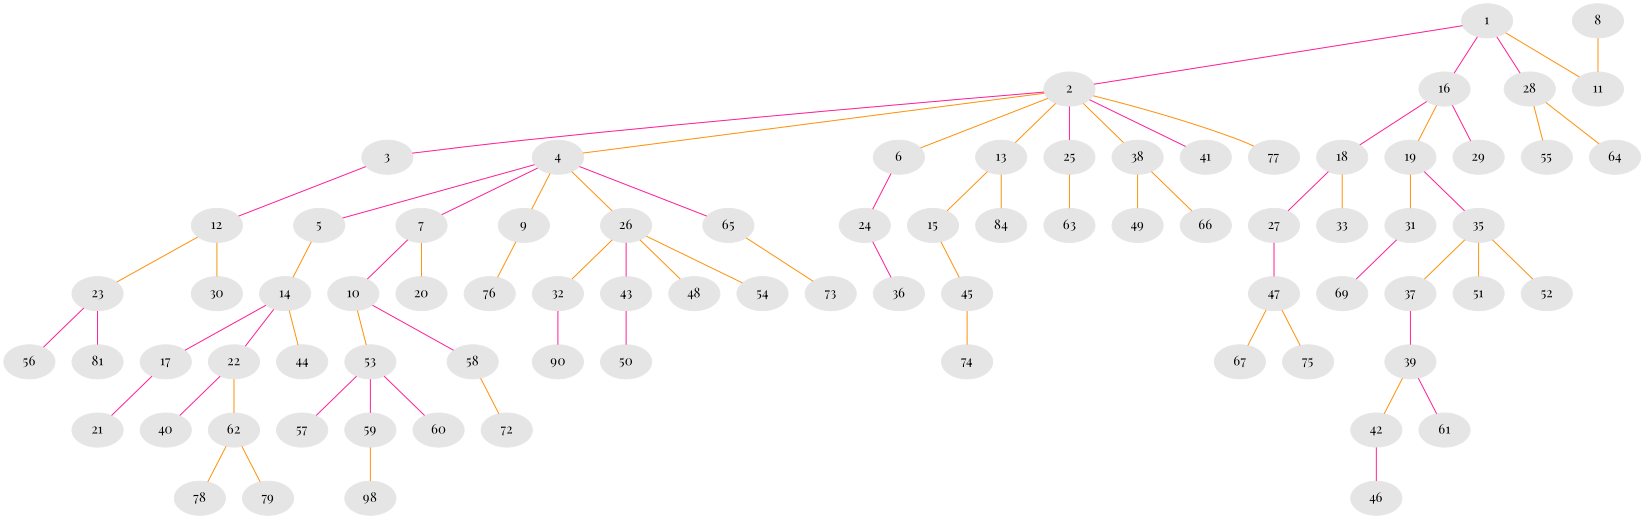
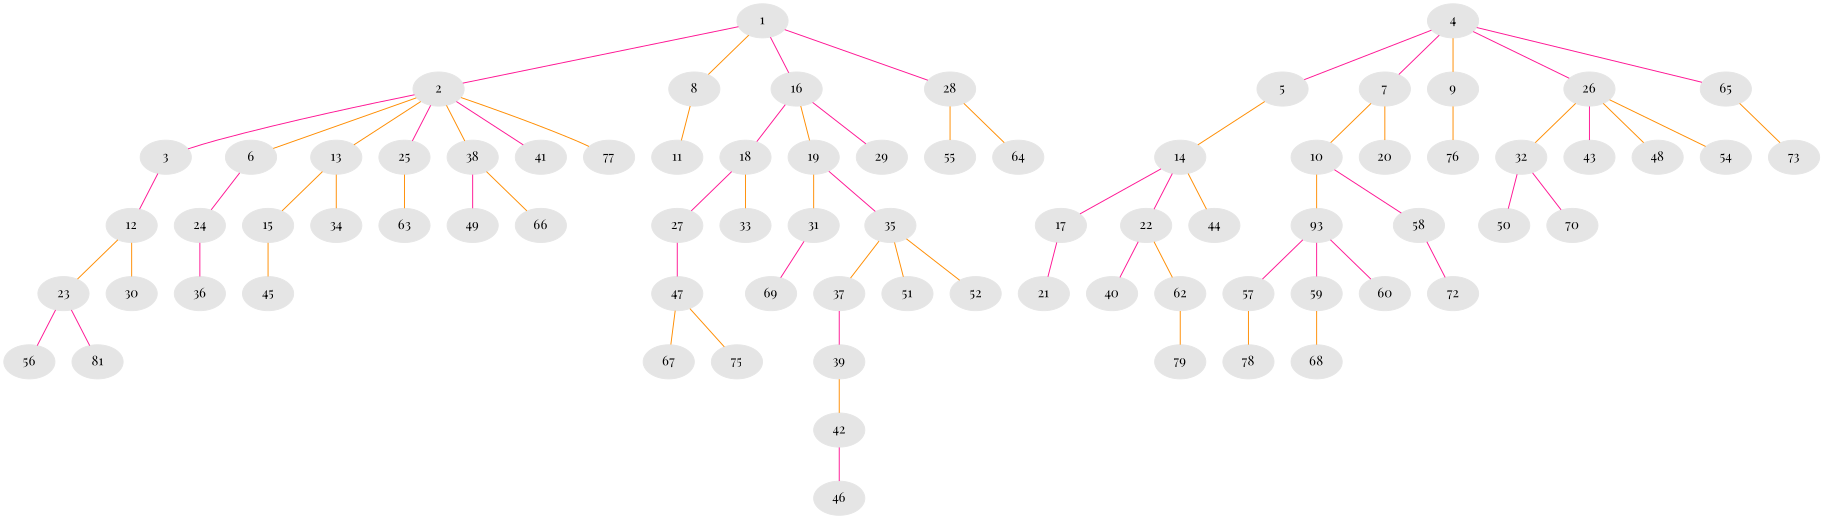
(1543, 55) -> (729, 55)
(814, 123) -> none
(592, 191) -> (1521, 55)
(1138, 191) -> (473, 191)
(1001, 225) -> (336, 225)
(388, 259) -> (1351, 123)
(626, 328) -> (1513, 191)
(370, 362) -> (1317, 225)
(558, 362) -> (1572, 225)
(967, 362) -> none
(490, 396) -> (1436, 260)
(1445, 430) -> none
(217, 464) -> (1248, 328)
(370, 498) -> (1317, 362)
